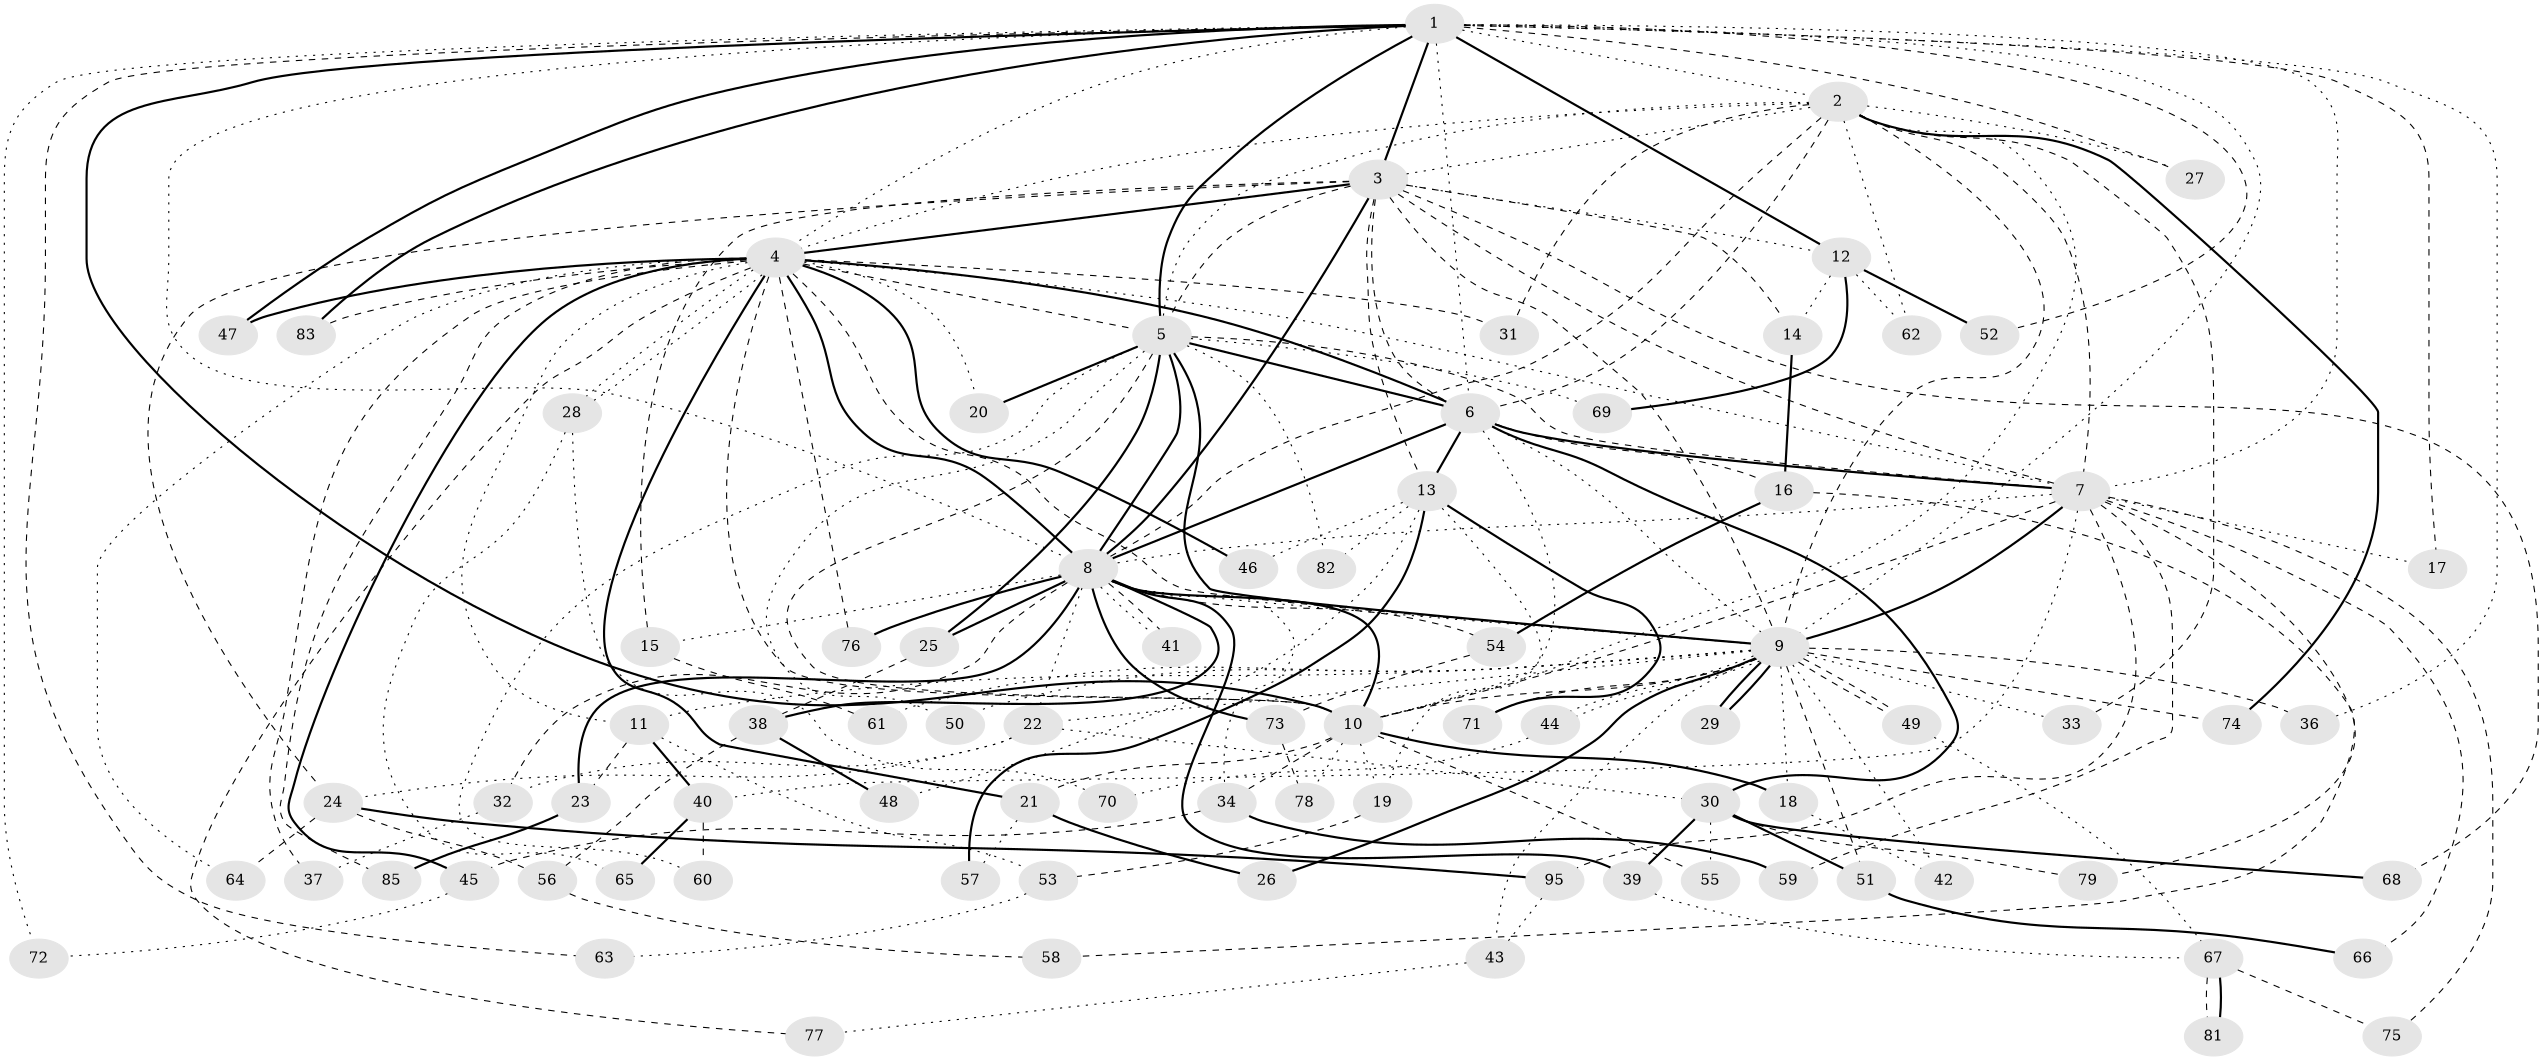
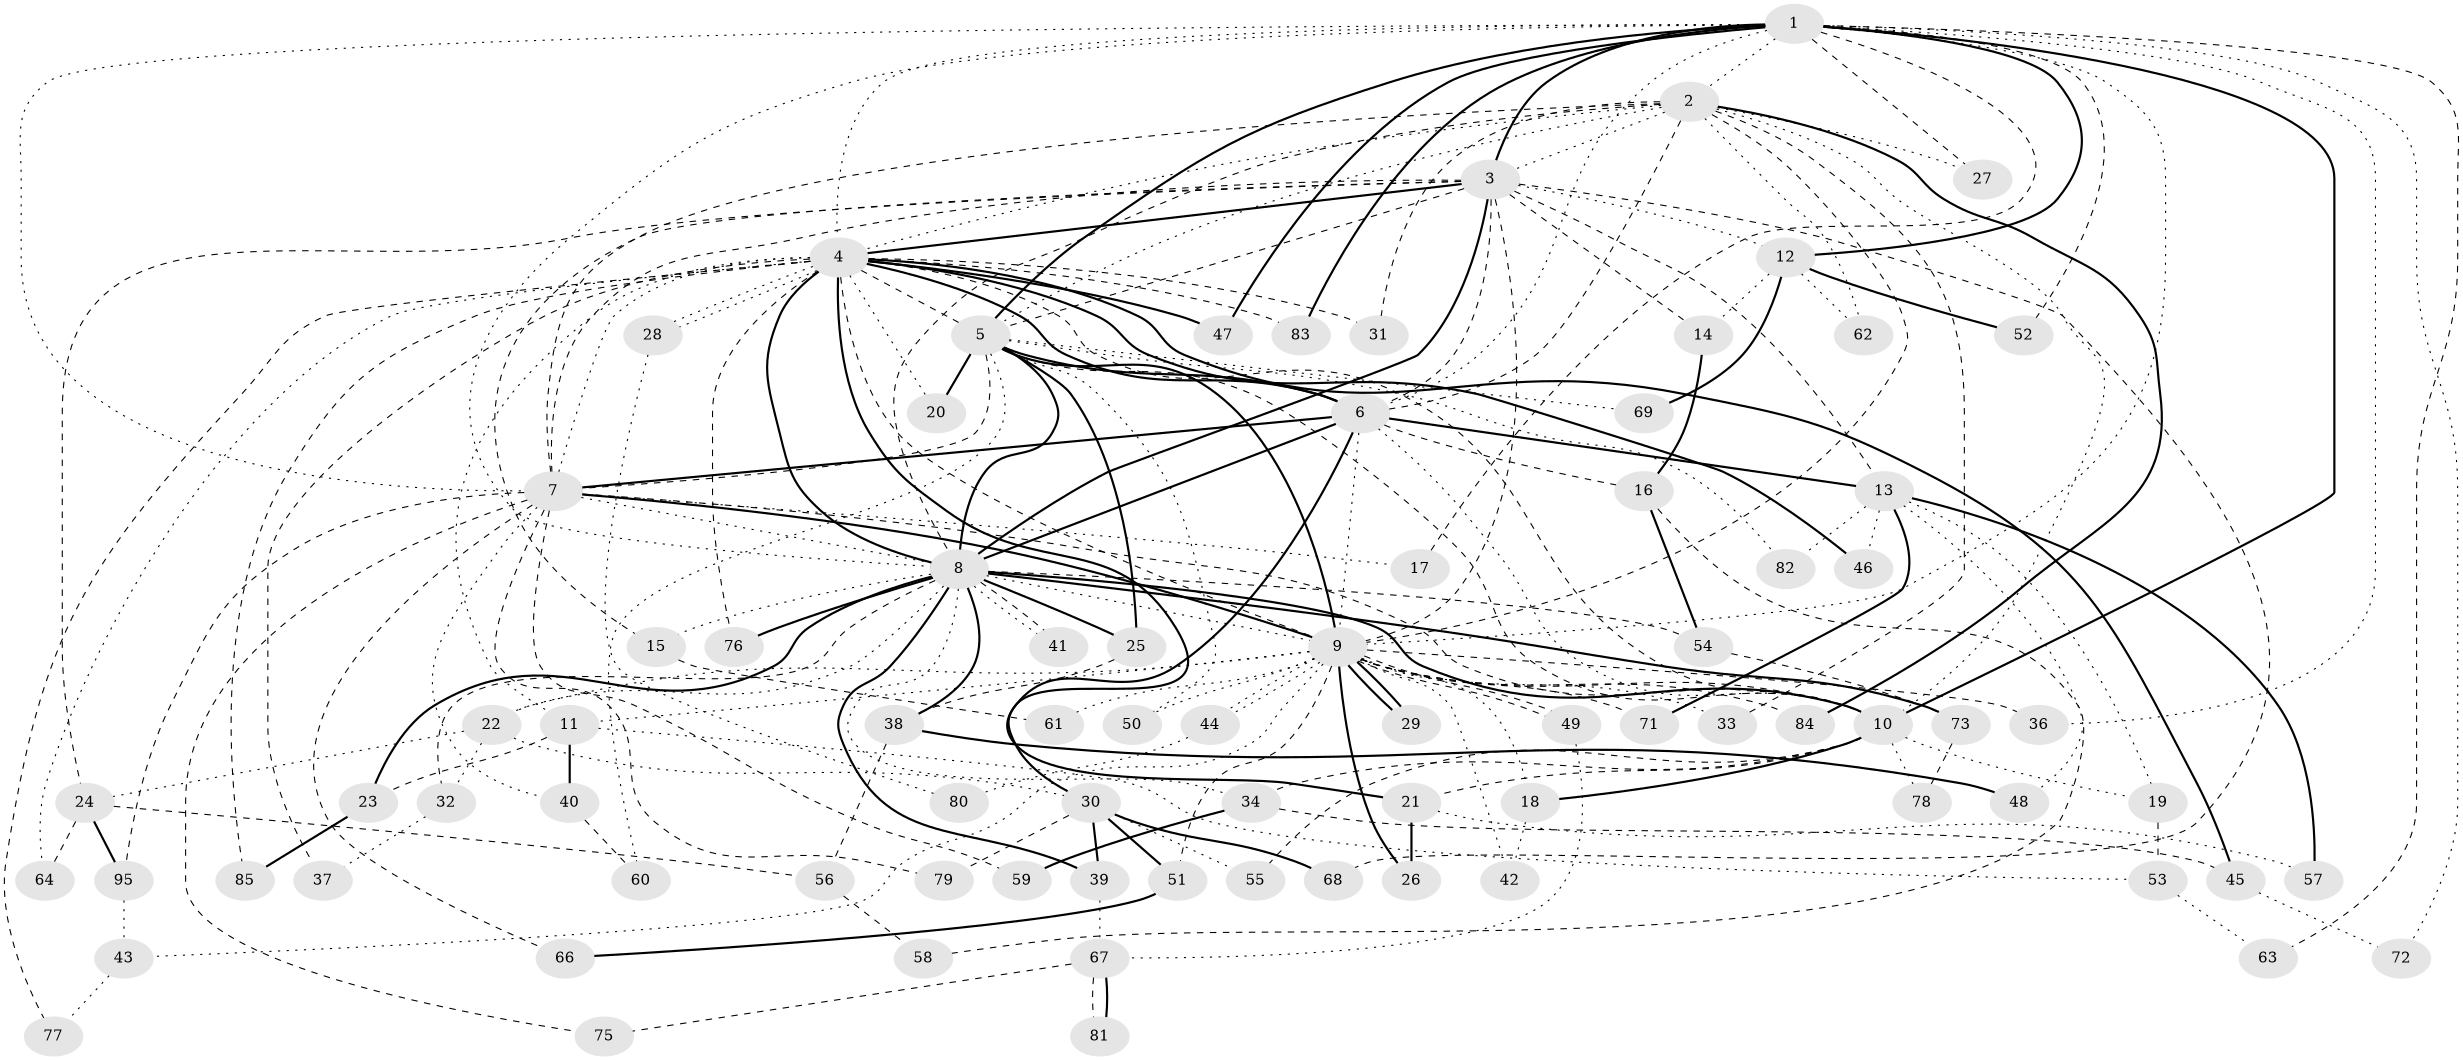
(2232, 725) -> (1805, 725)
(1108, 803) -> (959, 803)
(625, 881) -> none
